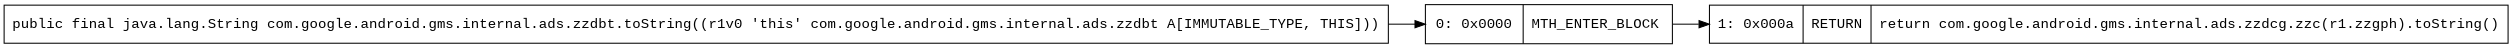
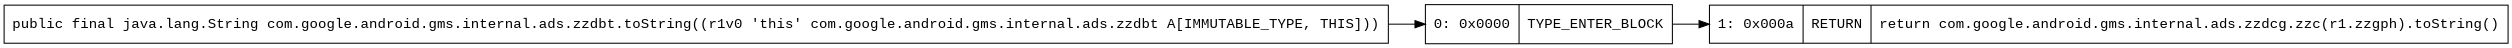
(1595, 24) -> (1596, 24)
